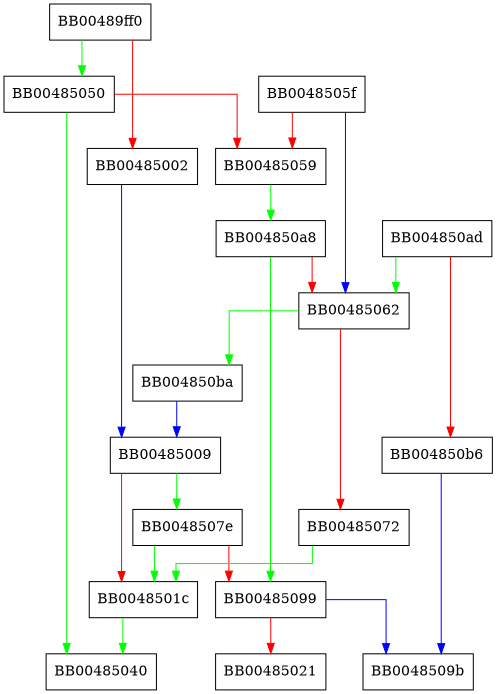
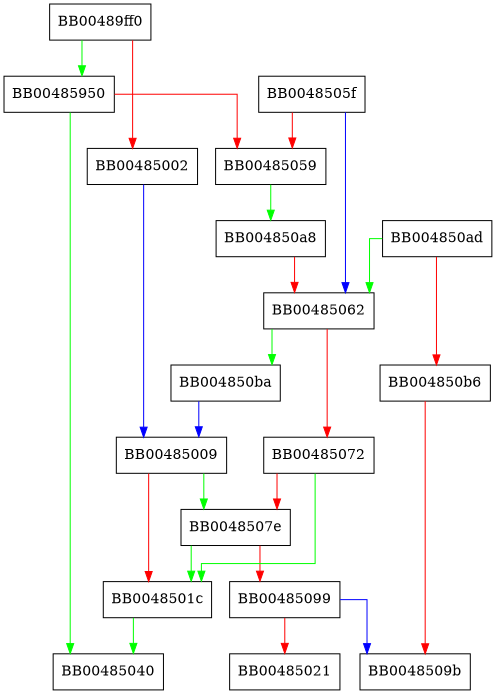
(59, 94) -> (59, 94)
(270, 414) -> none
none -> (277, 486)
(441, 558) -> (425, 522)
